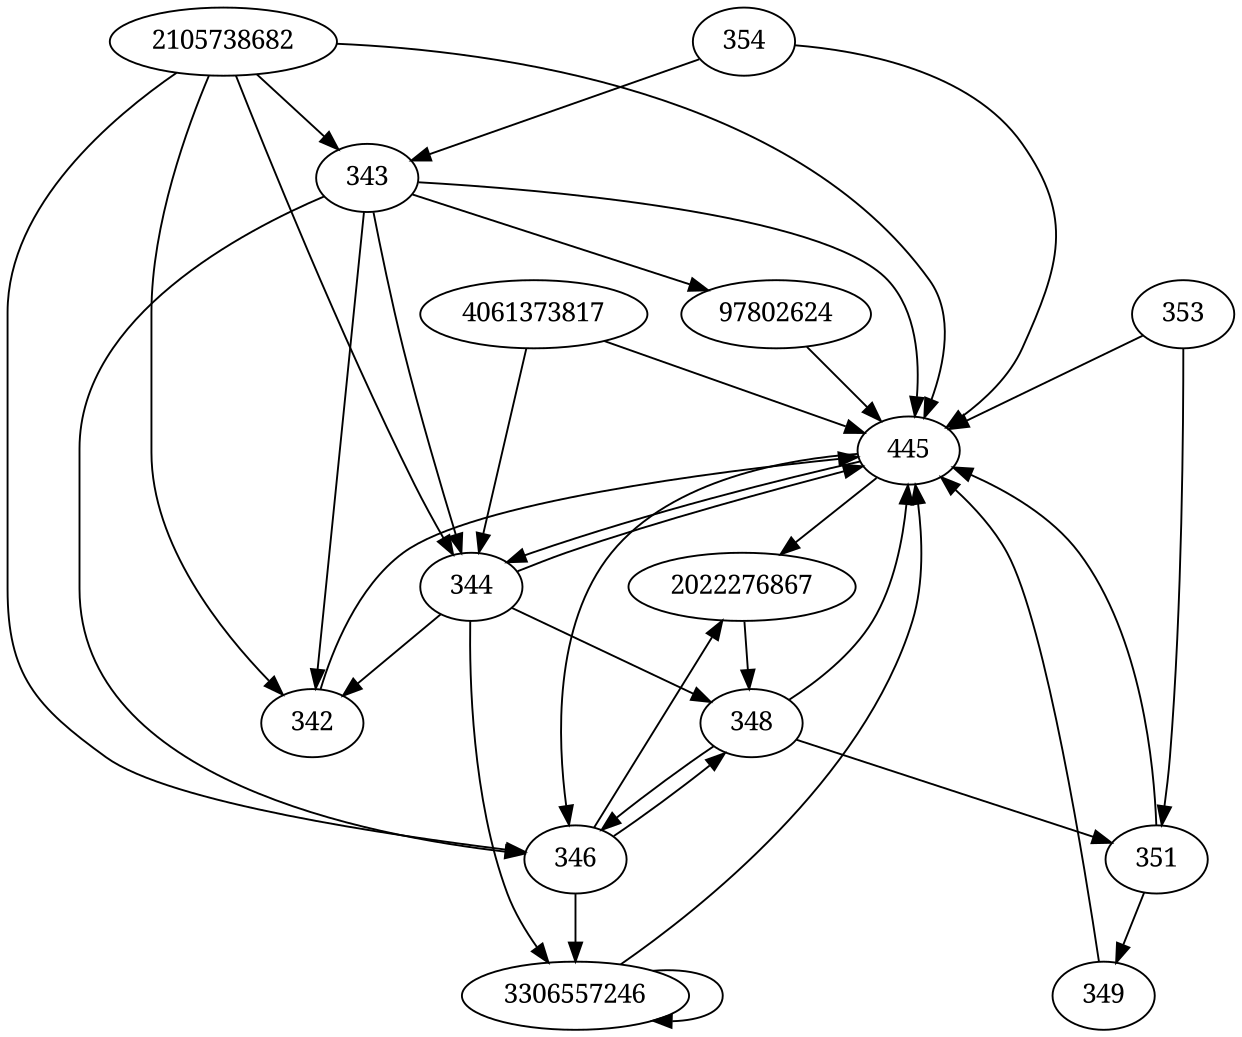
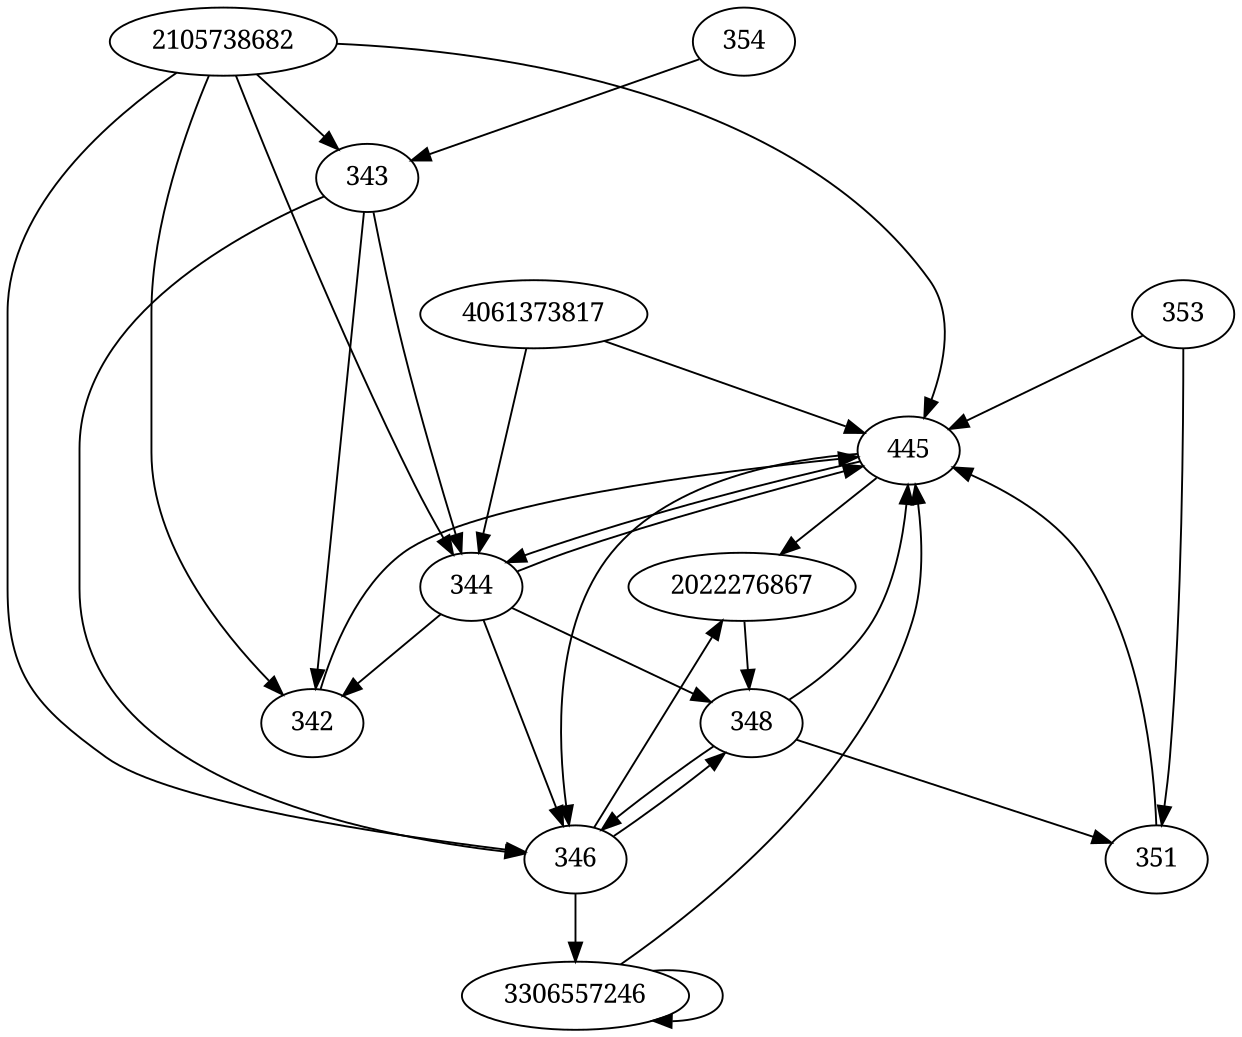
(1037, 167) -> none
(721, 217) -> none
(776, 314) -> none
(481, 789) -> (520, 714)
(1104, 996) -> none
